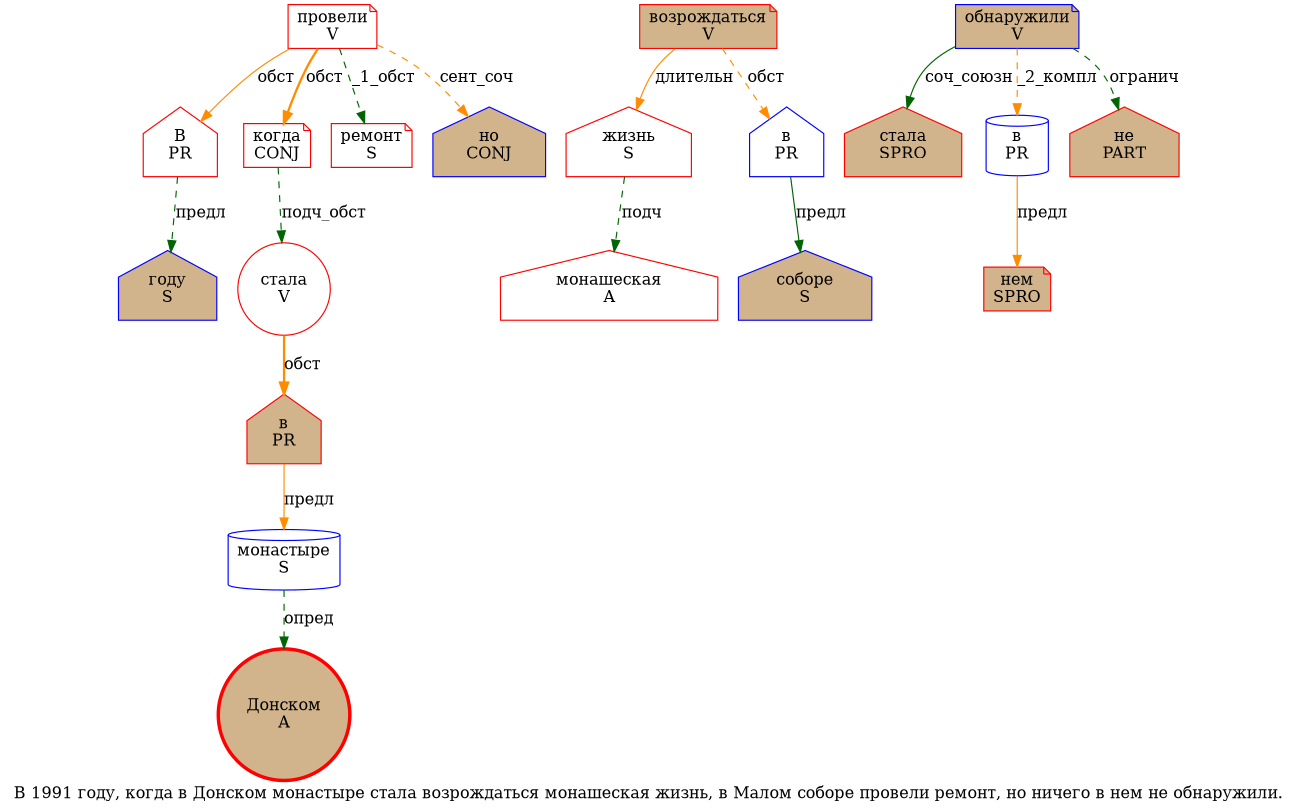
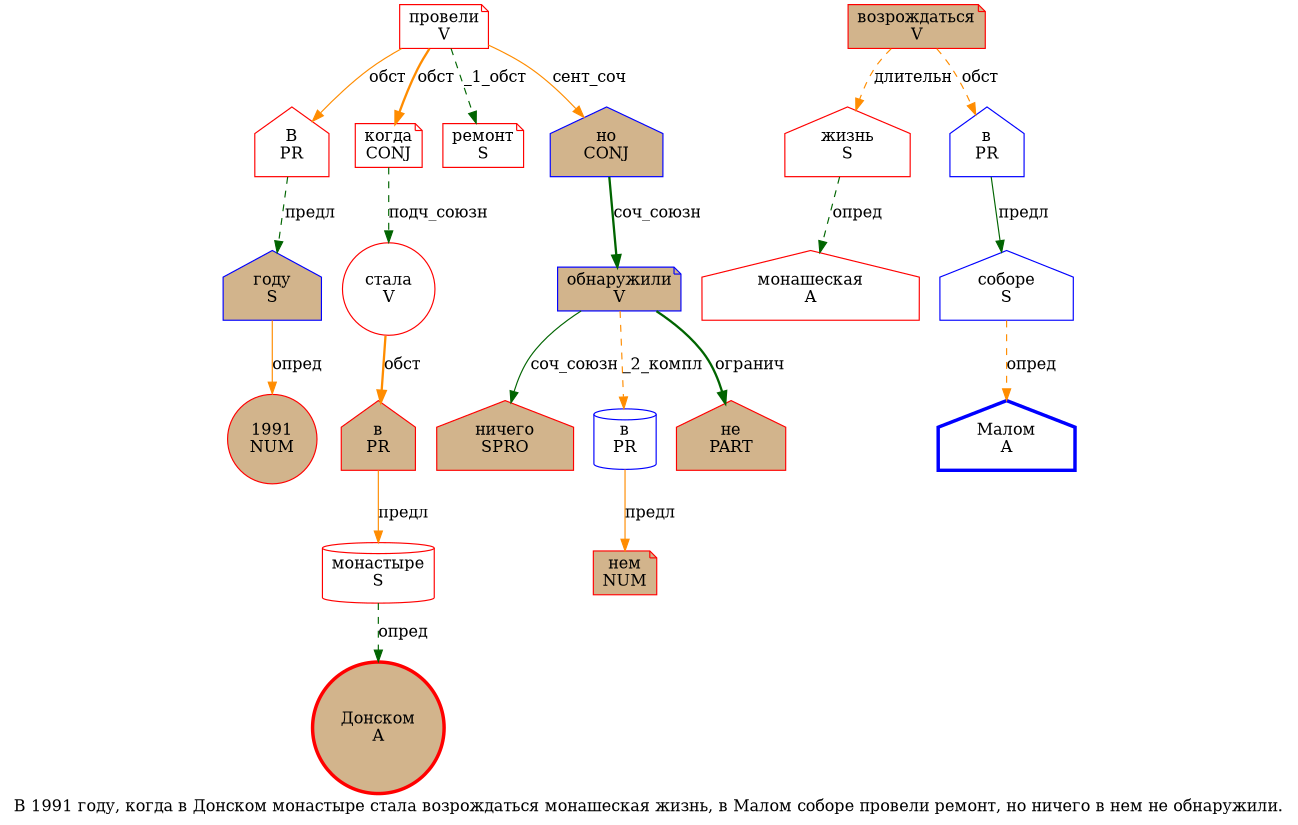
(1099, 69) -> (697, 345)
(423, 71) -> (536, 72)
(654, 71) -> (872, 72)
(903, 145) -> (505, 439)
(324, 213) -> (438, 213)
(642, 213) -> (857, 213)
none -> (613, 216)
(805, 289) -> (1007, 289)
(1017, 289) -> (625, 573)
none -> (272, 439)
none -> (1007, 439)
(284, 560) -> (378, 573)
